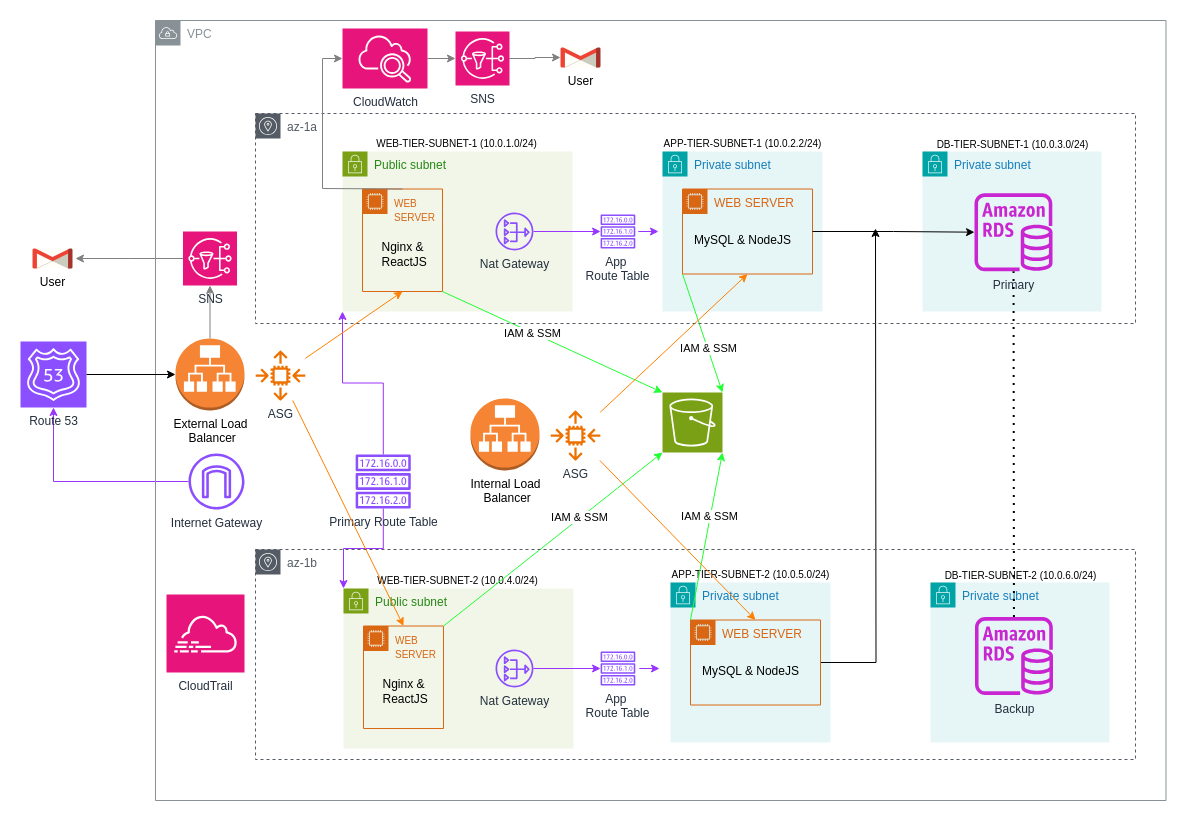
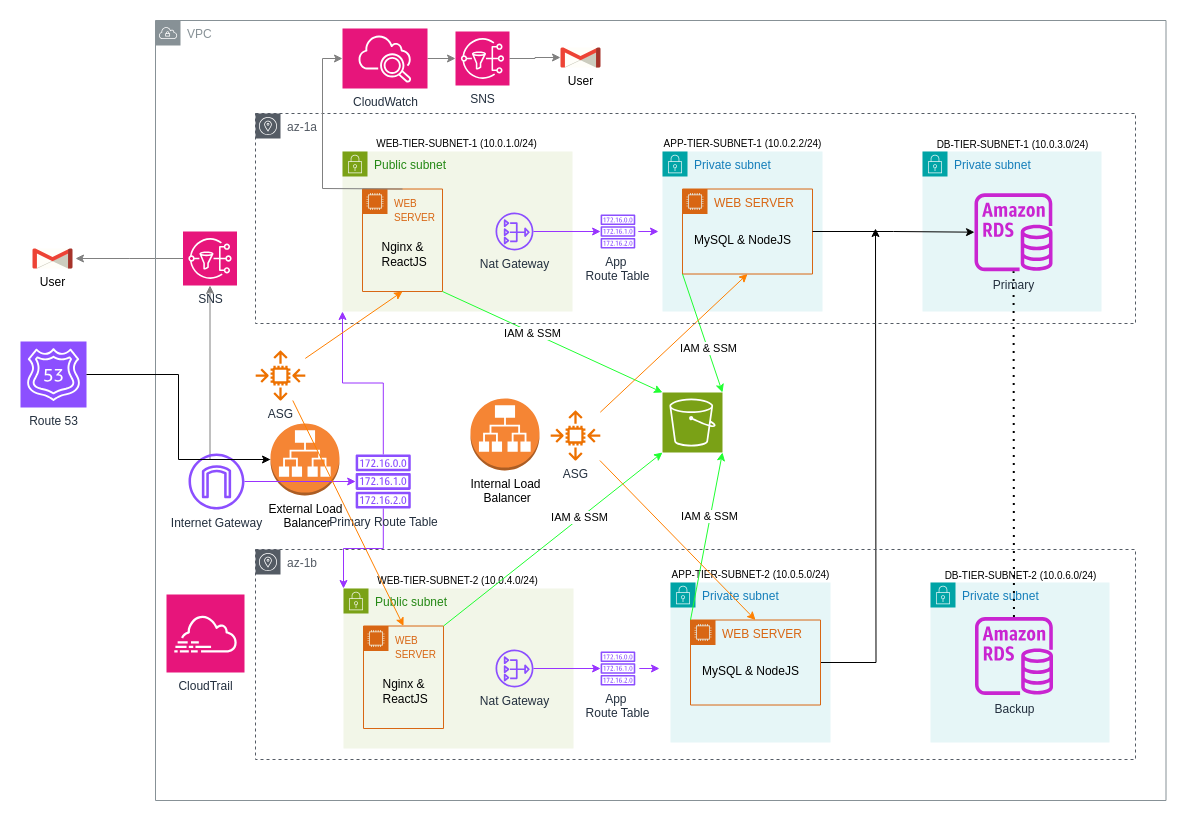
(210, 375) -> (305, 460)
(88, 482) -> (297, 482)
